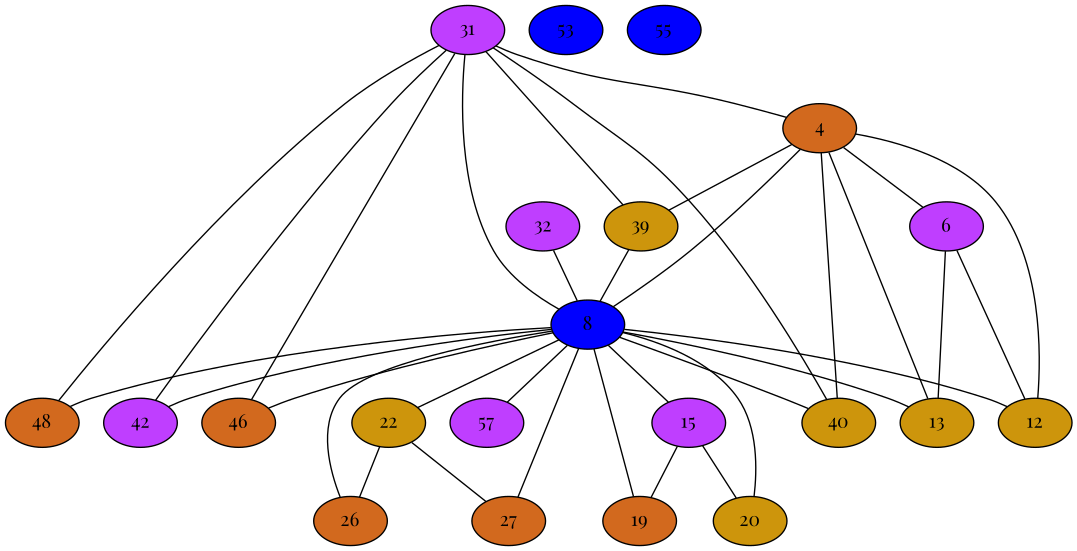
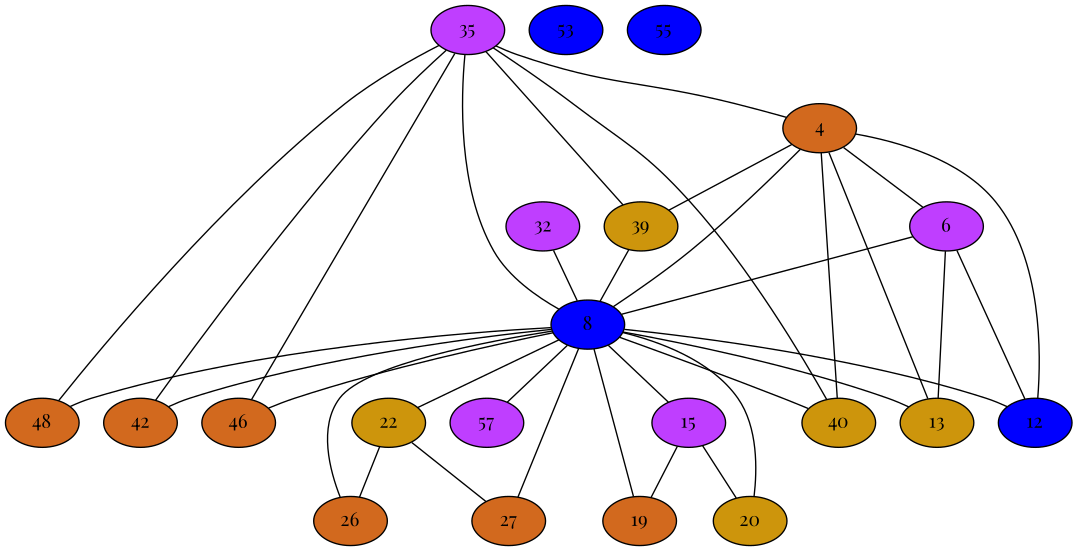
(468, 30) -> (468, 30)
none -> (767, 275)
(140, 423) -> (140, 423)
(1035, 423) -> (1035, 423)
